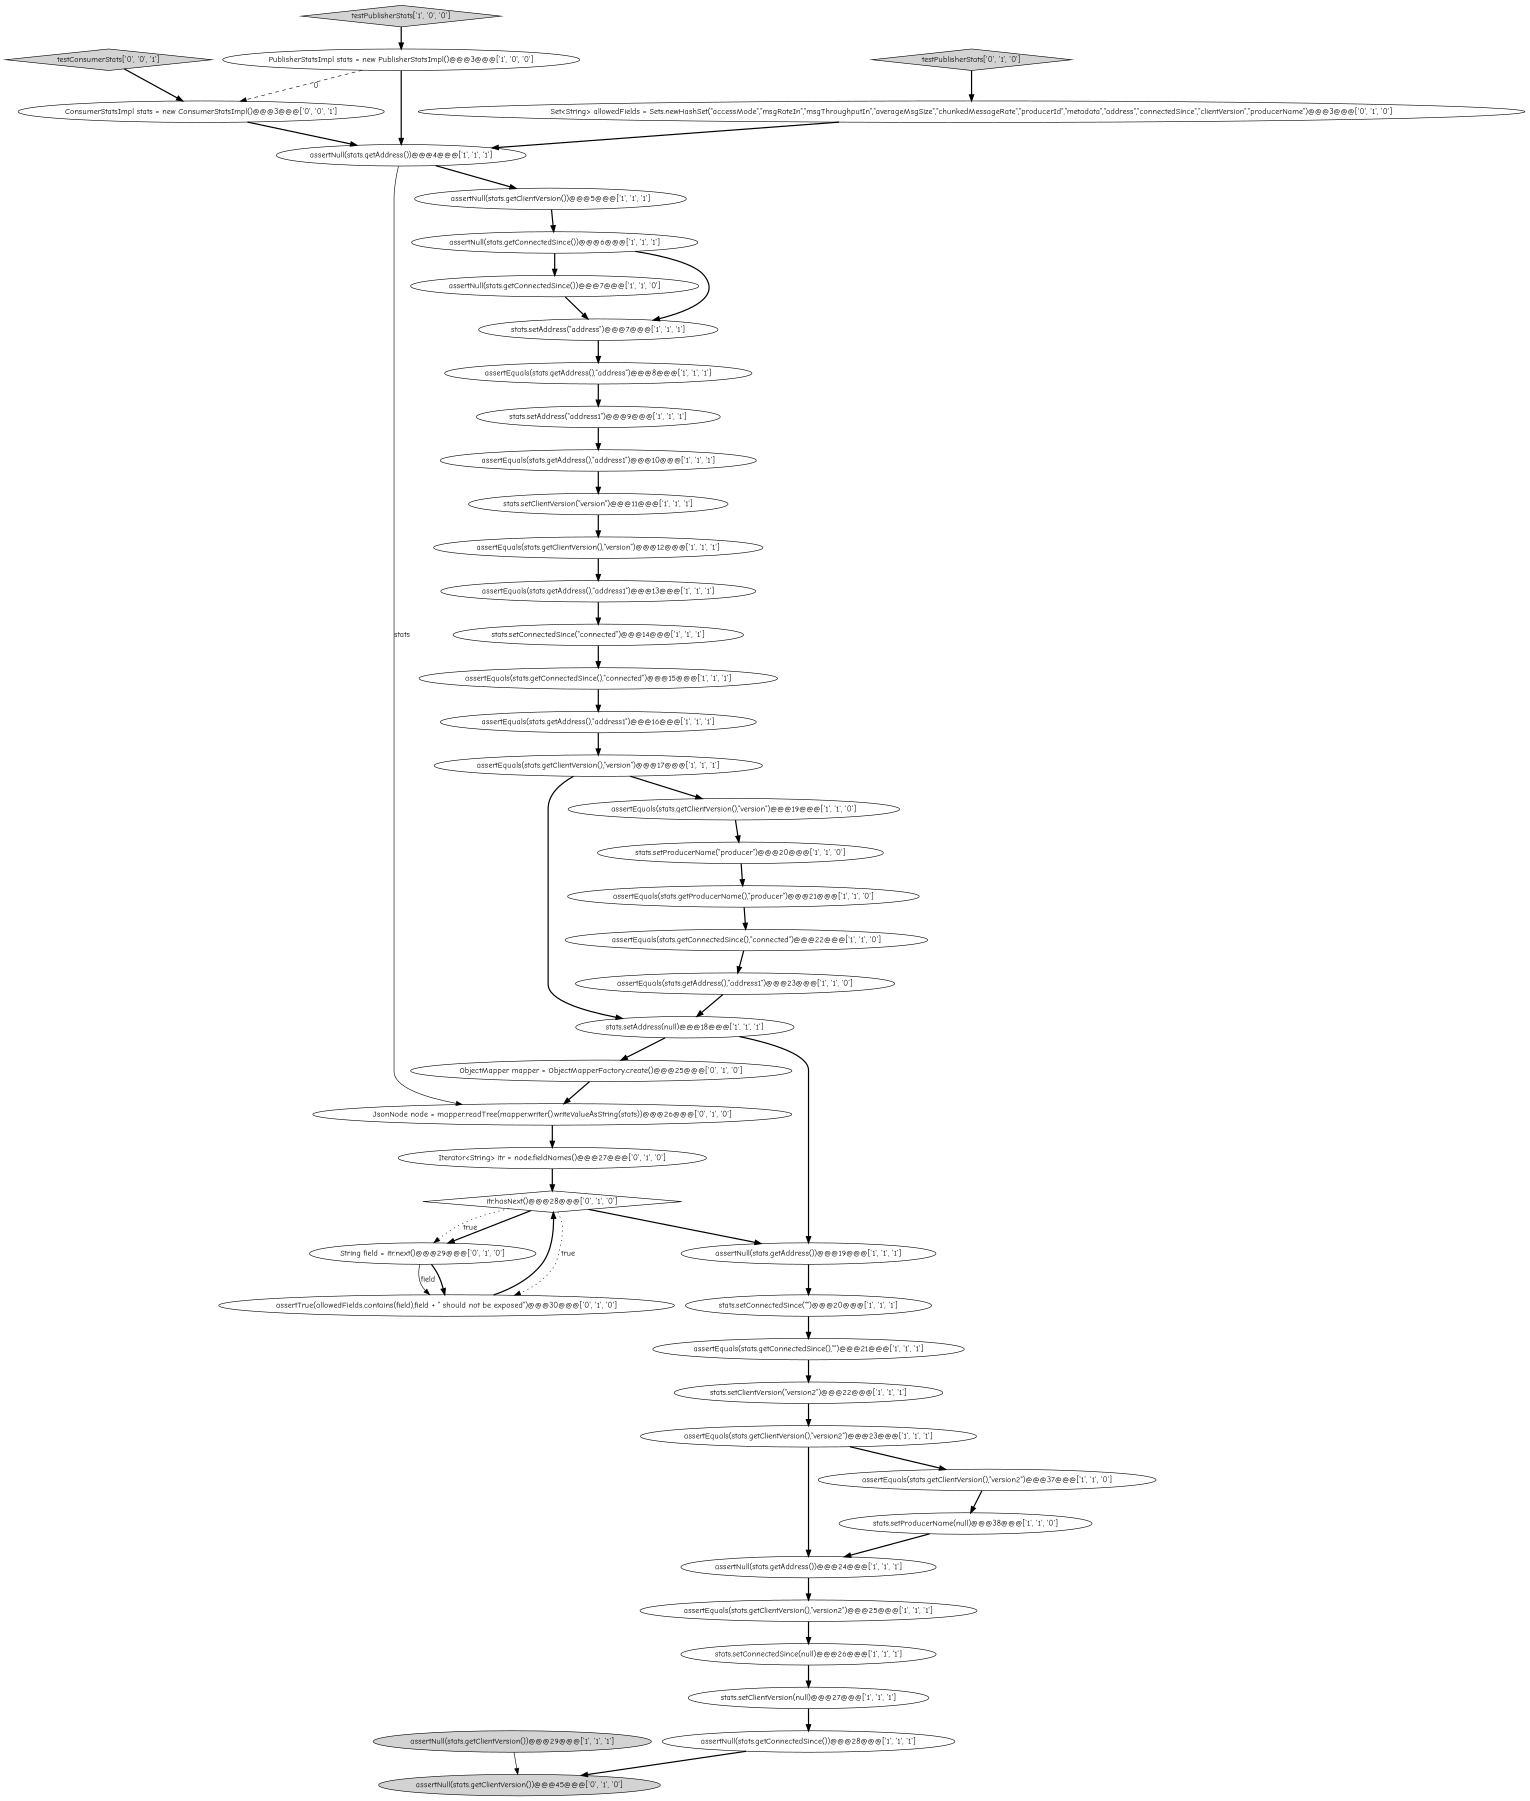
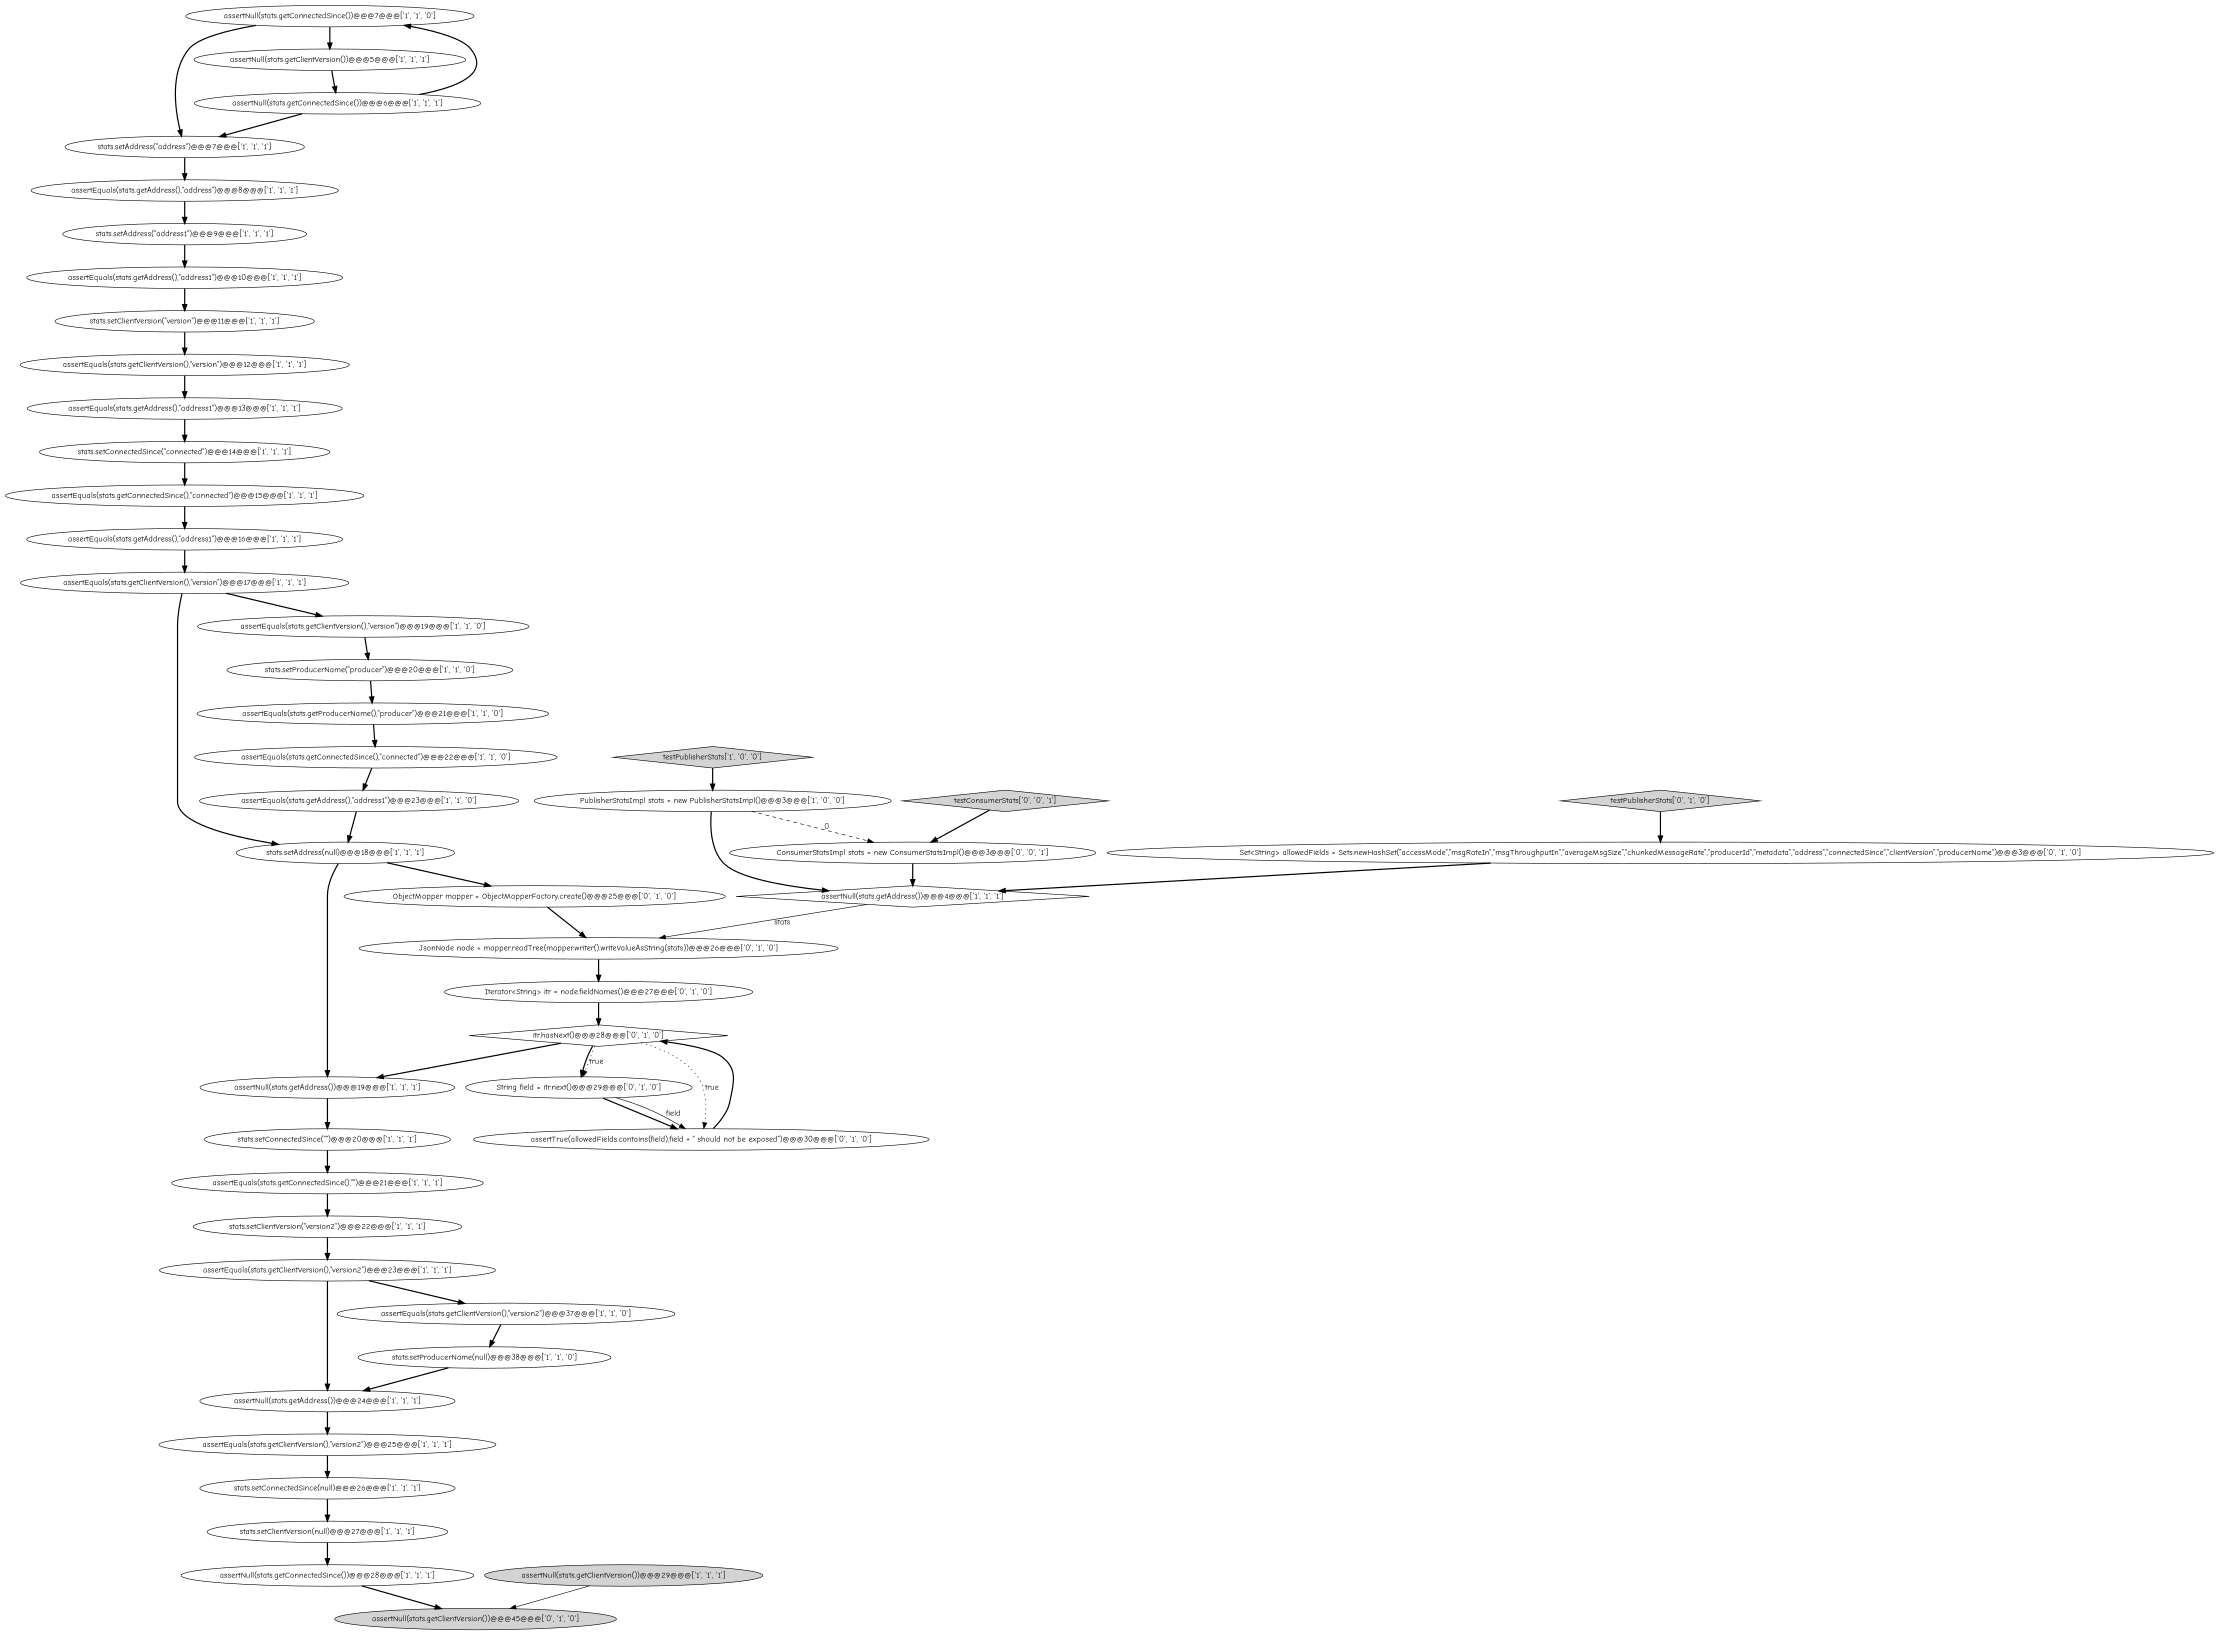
(401, 155) -> (913, 896)
(473, 176) -> (330, 35)
